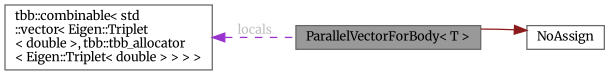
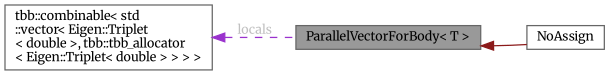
(498, 29) -> (510, 45)
